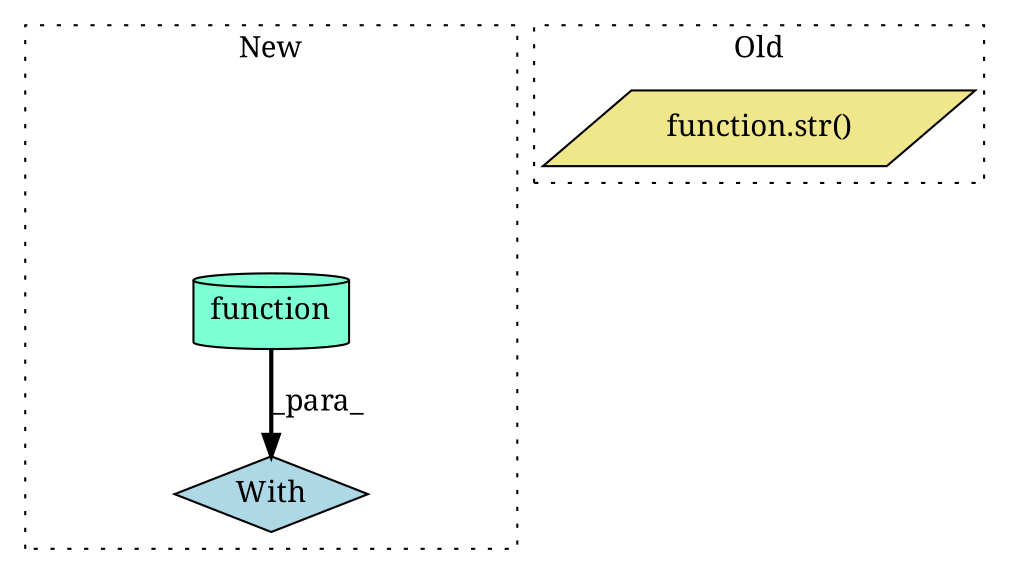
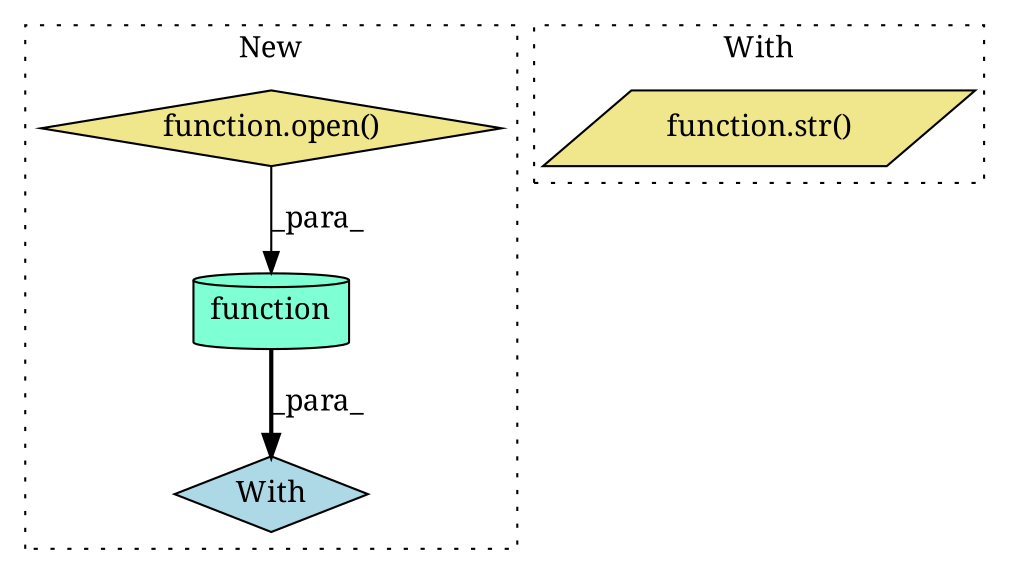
(759, 49) -> (759, 49)
none -> (271, 128)
